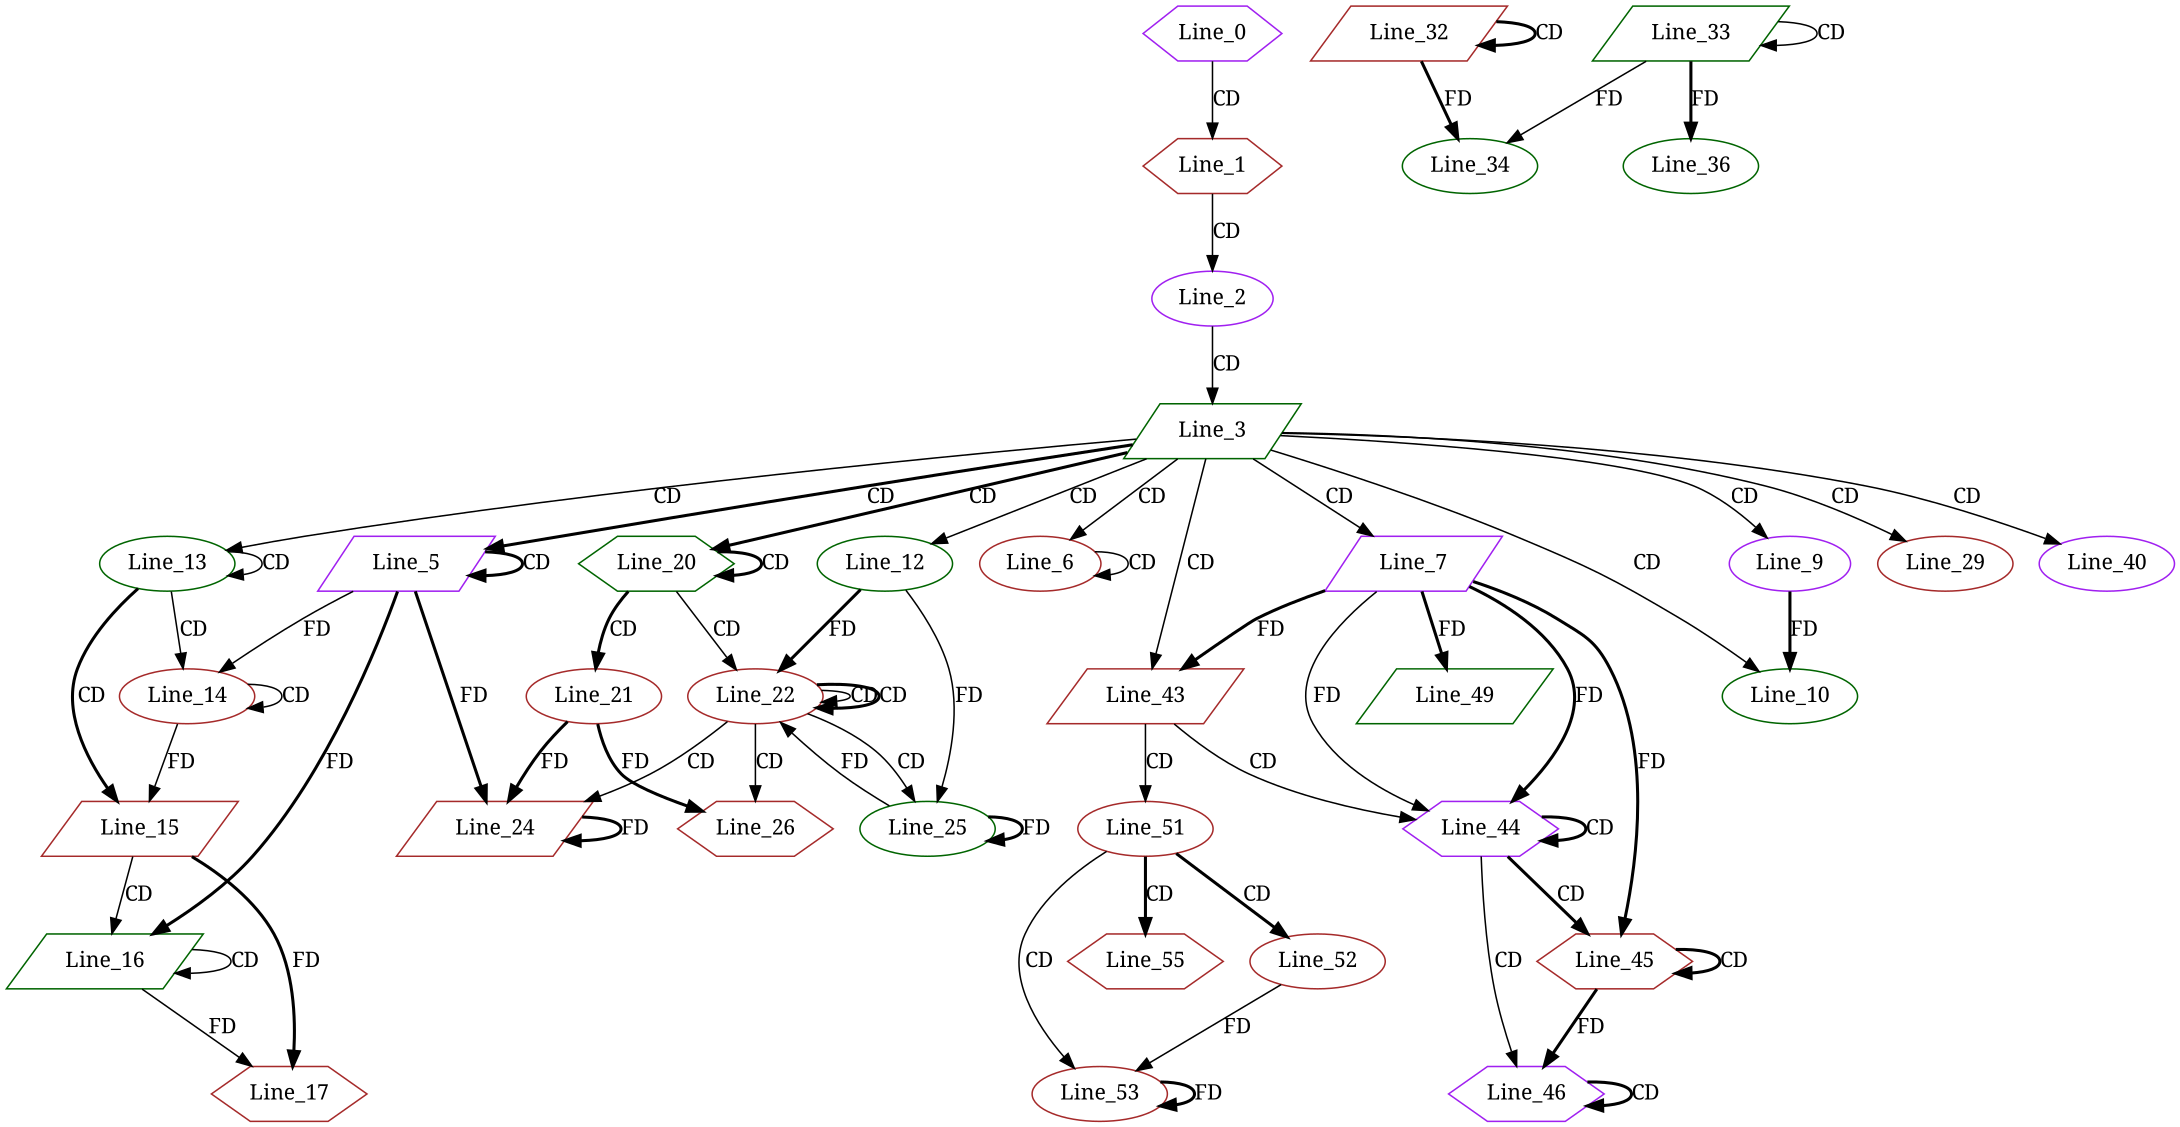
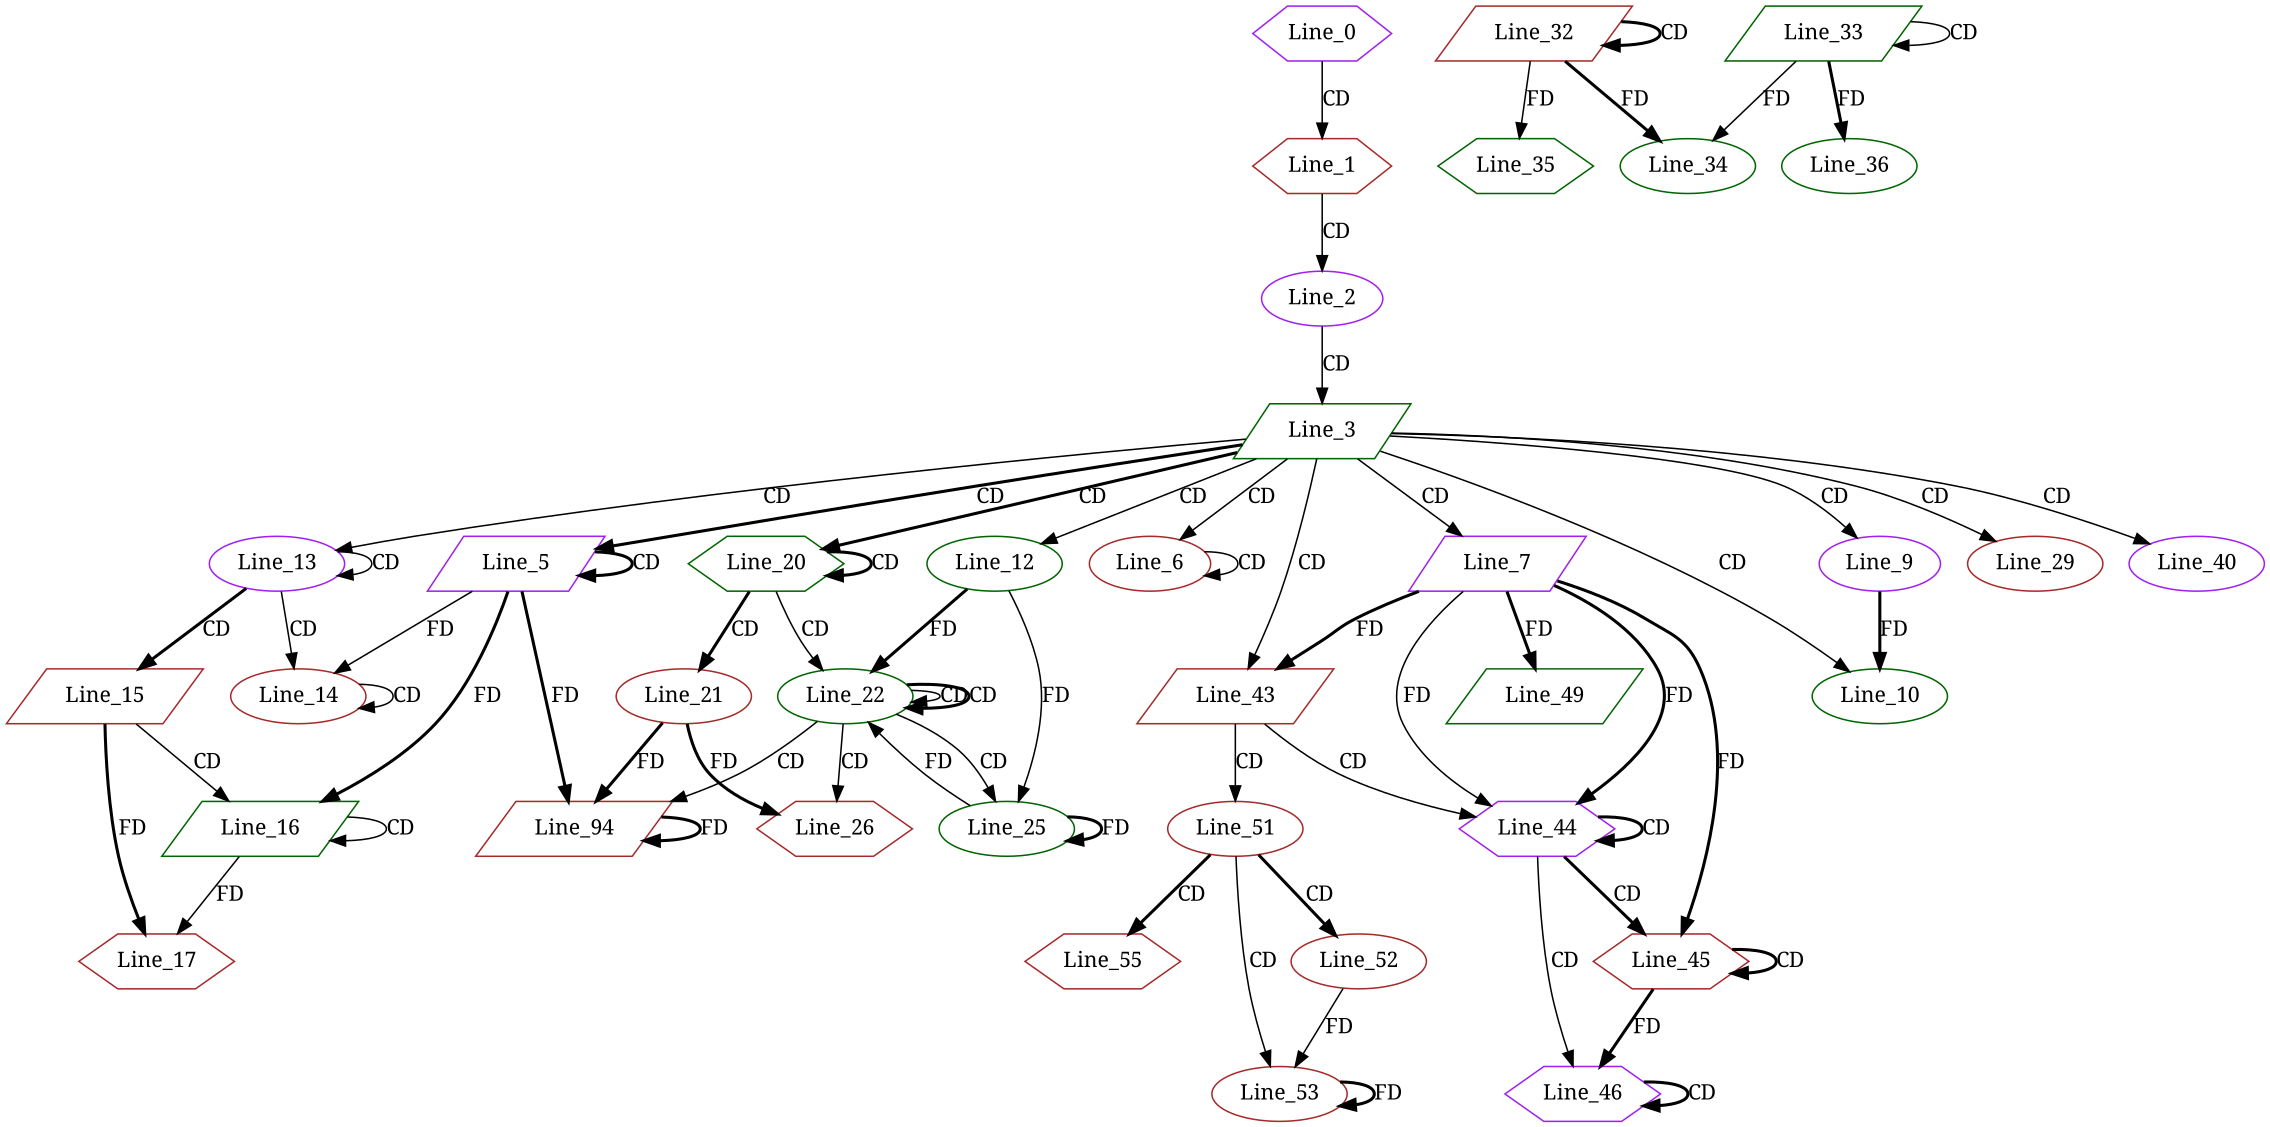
none -> (1516, 166)
(167, 564) -> (277, 564)
(755, 696) -> (845, 696)
(166, 755) -> none
(495, 829) -> (574, 829)
